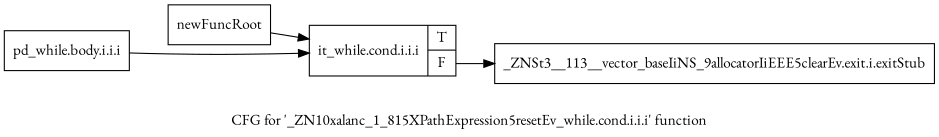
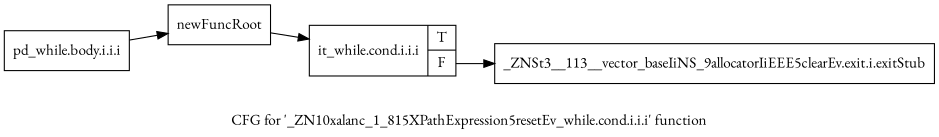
(214, 54) -> (143, 38)
